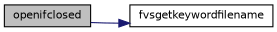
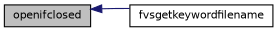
(105, 23) -> (116, 9)
